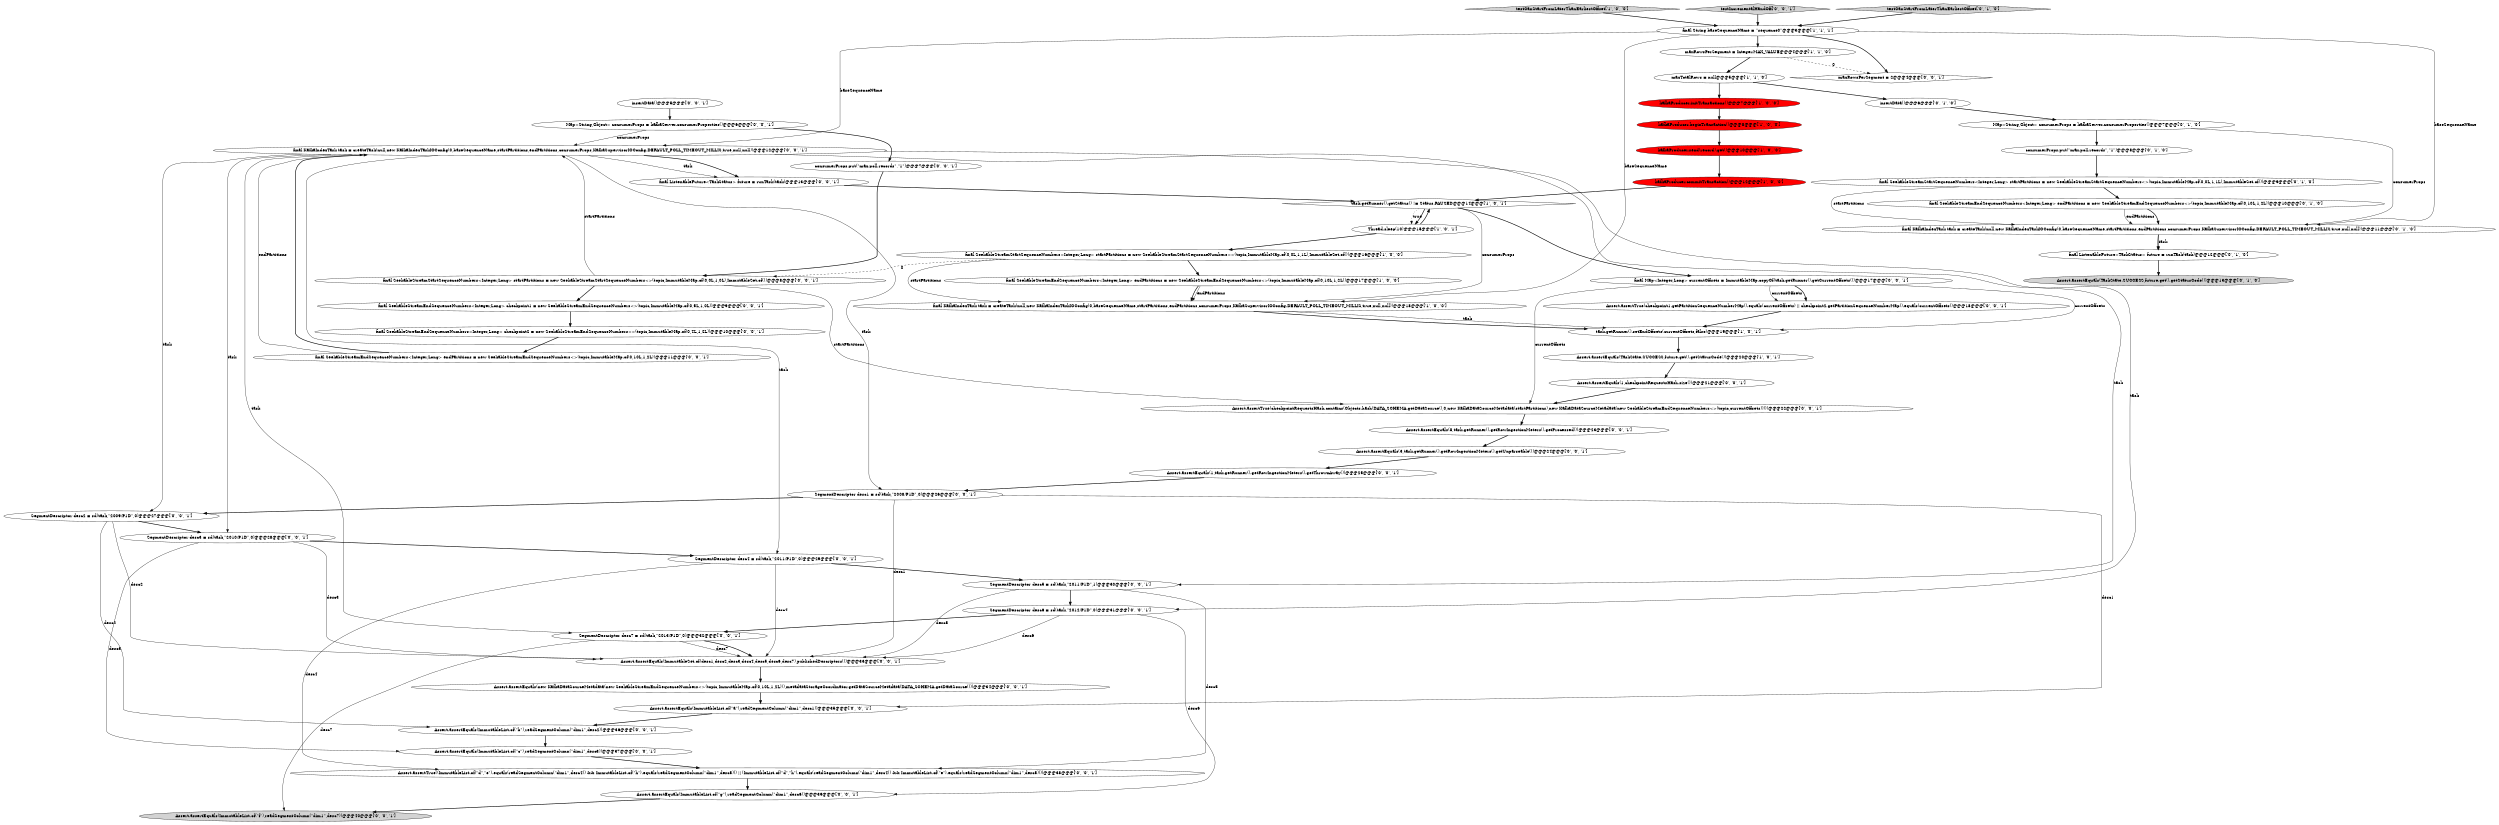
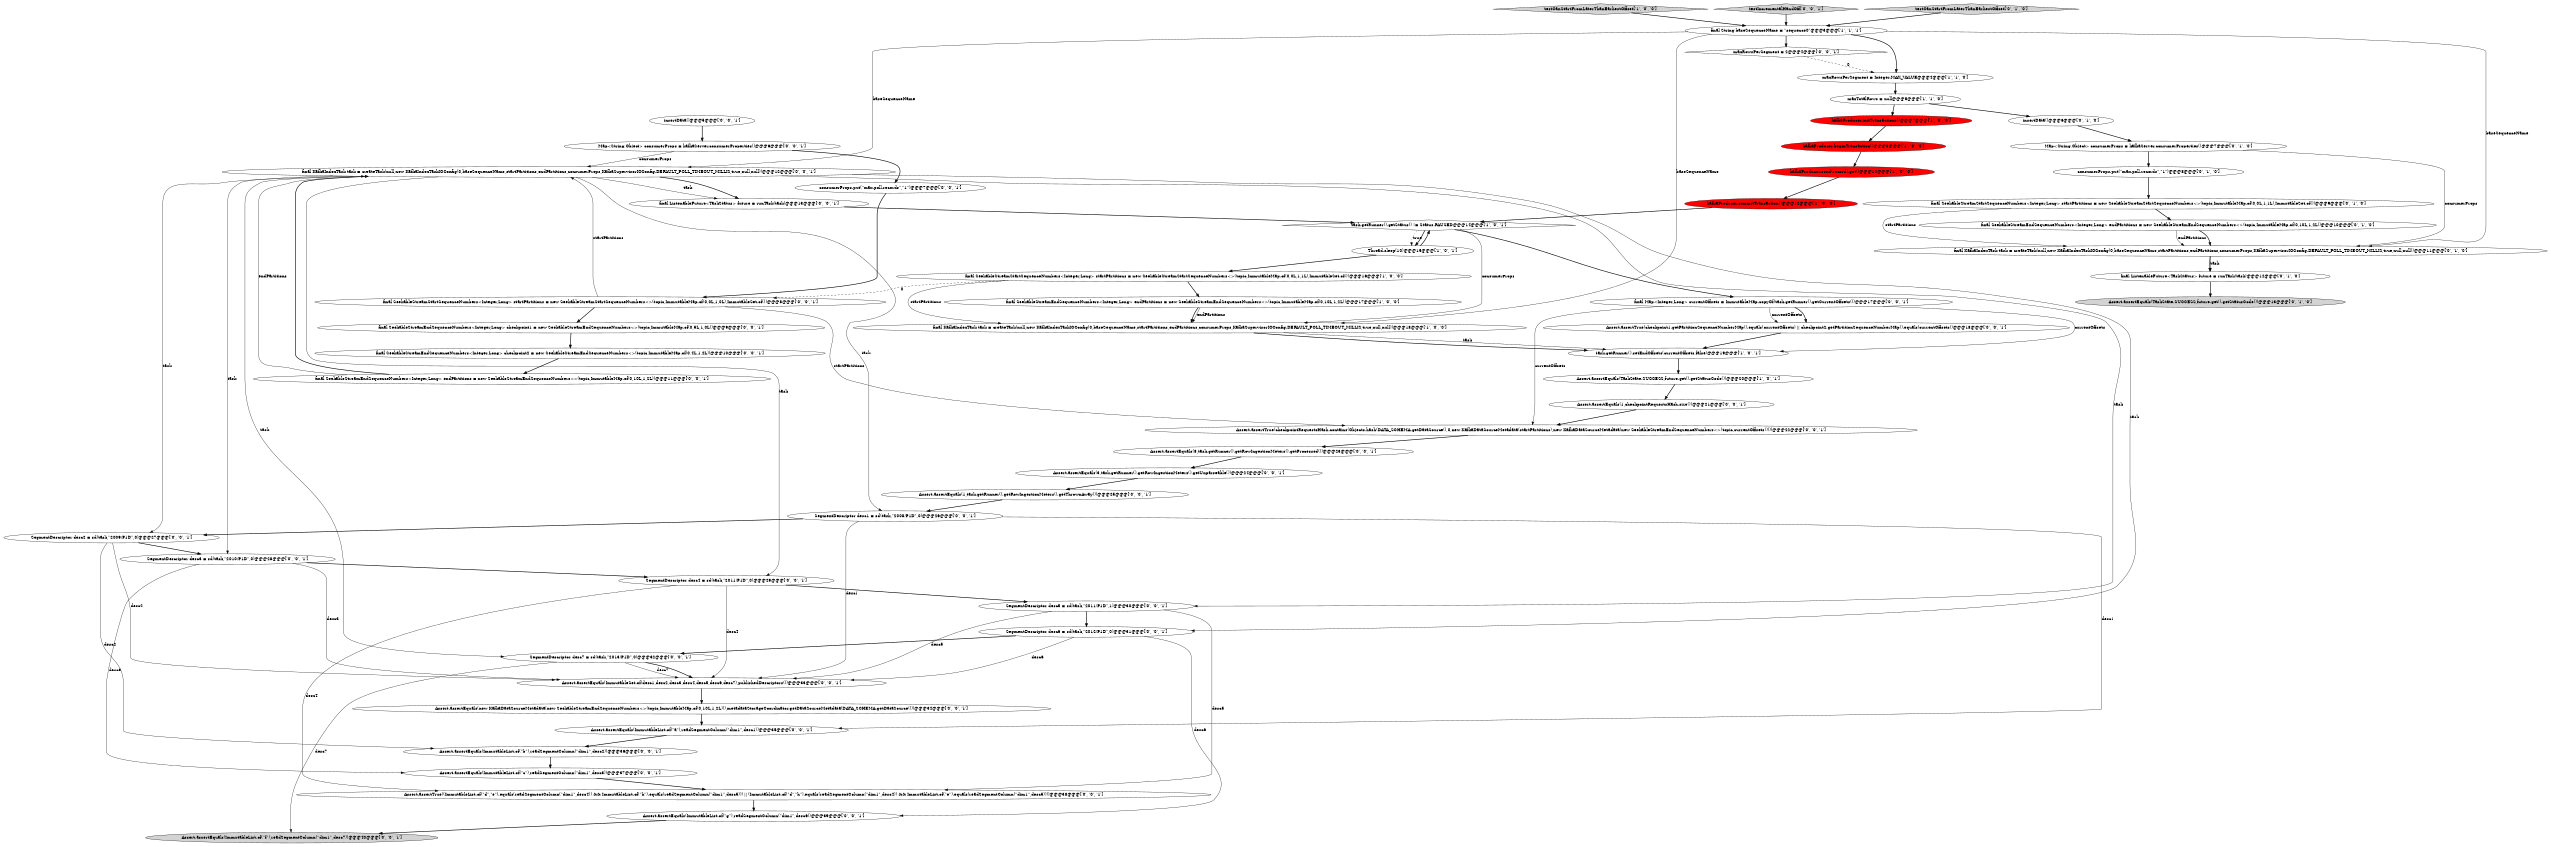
(1825, 65) -> (1837, 64)
